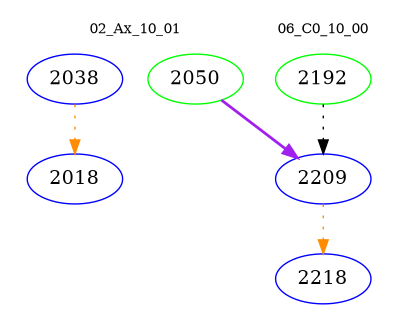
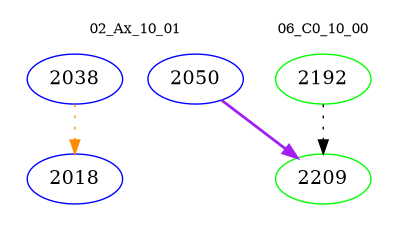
(196, 79) -> (196, 79)
(323, 179) -> (323, 179)
(323, 279) -> none
